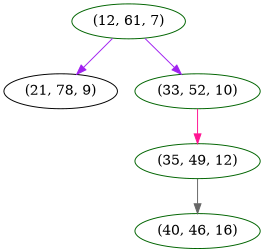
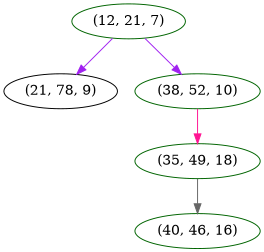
(129, 21) -> (129, 21)
(198, 91) -> (198, 91)
(198, 161) -> (198, 161)
